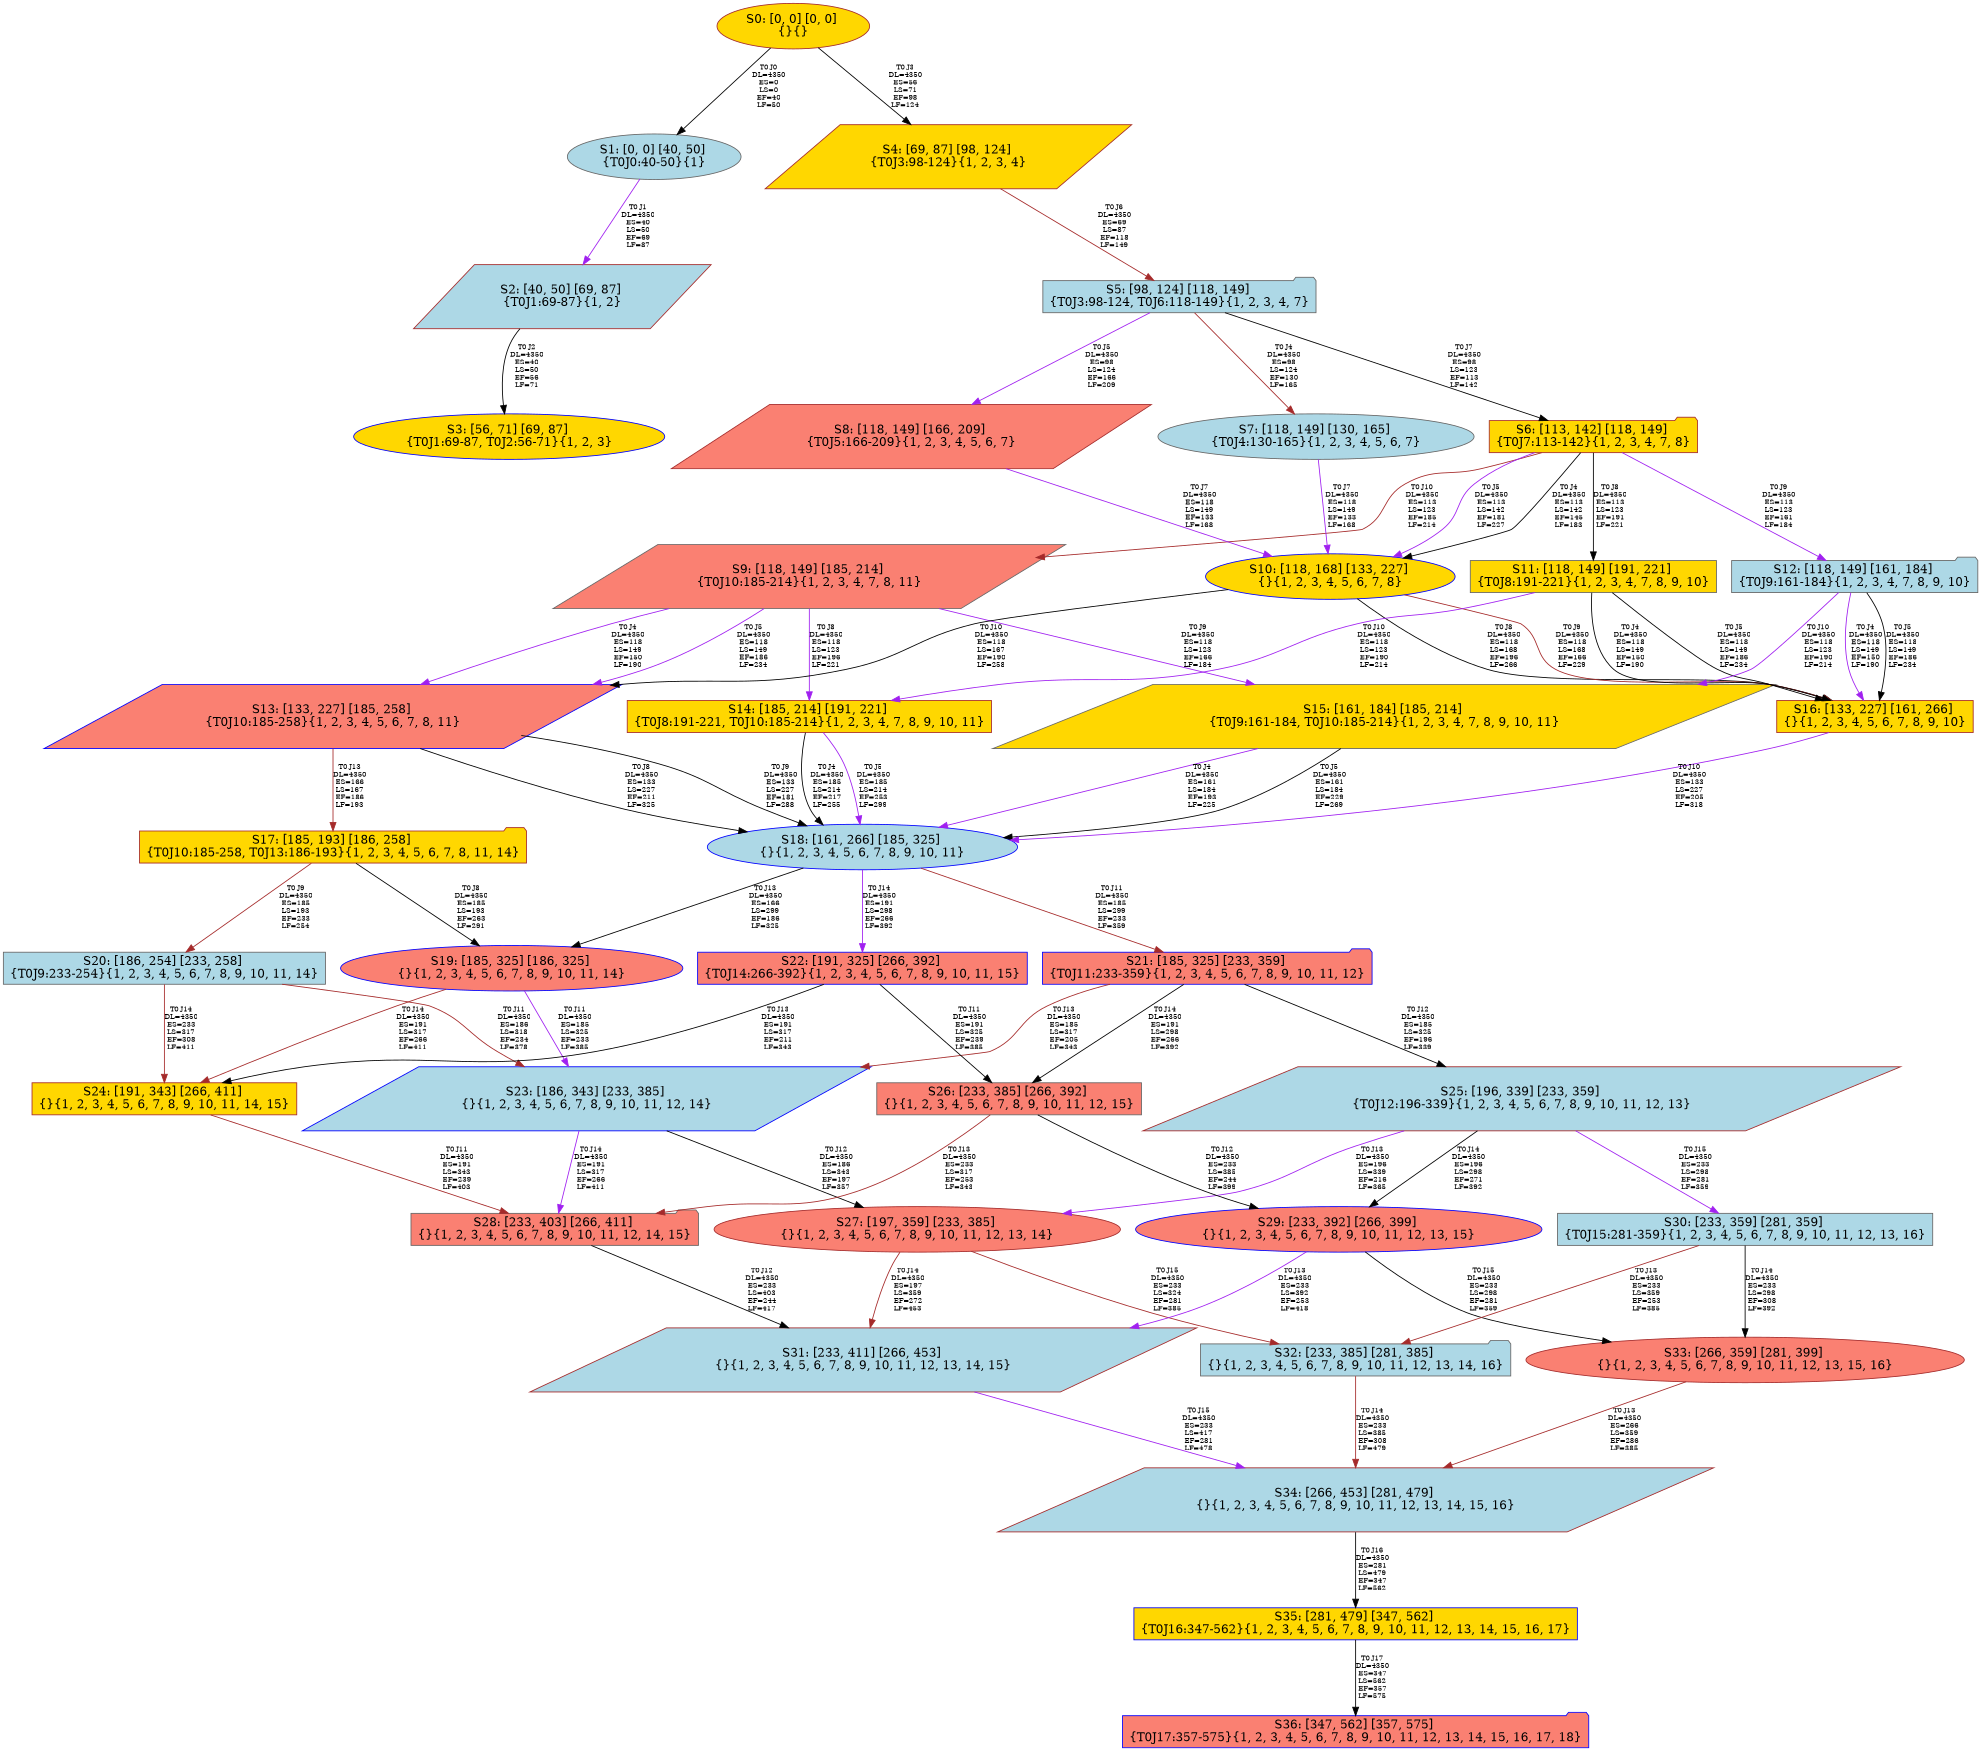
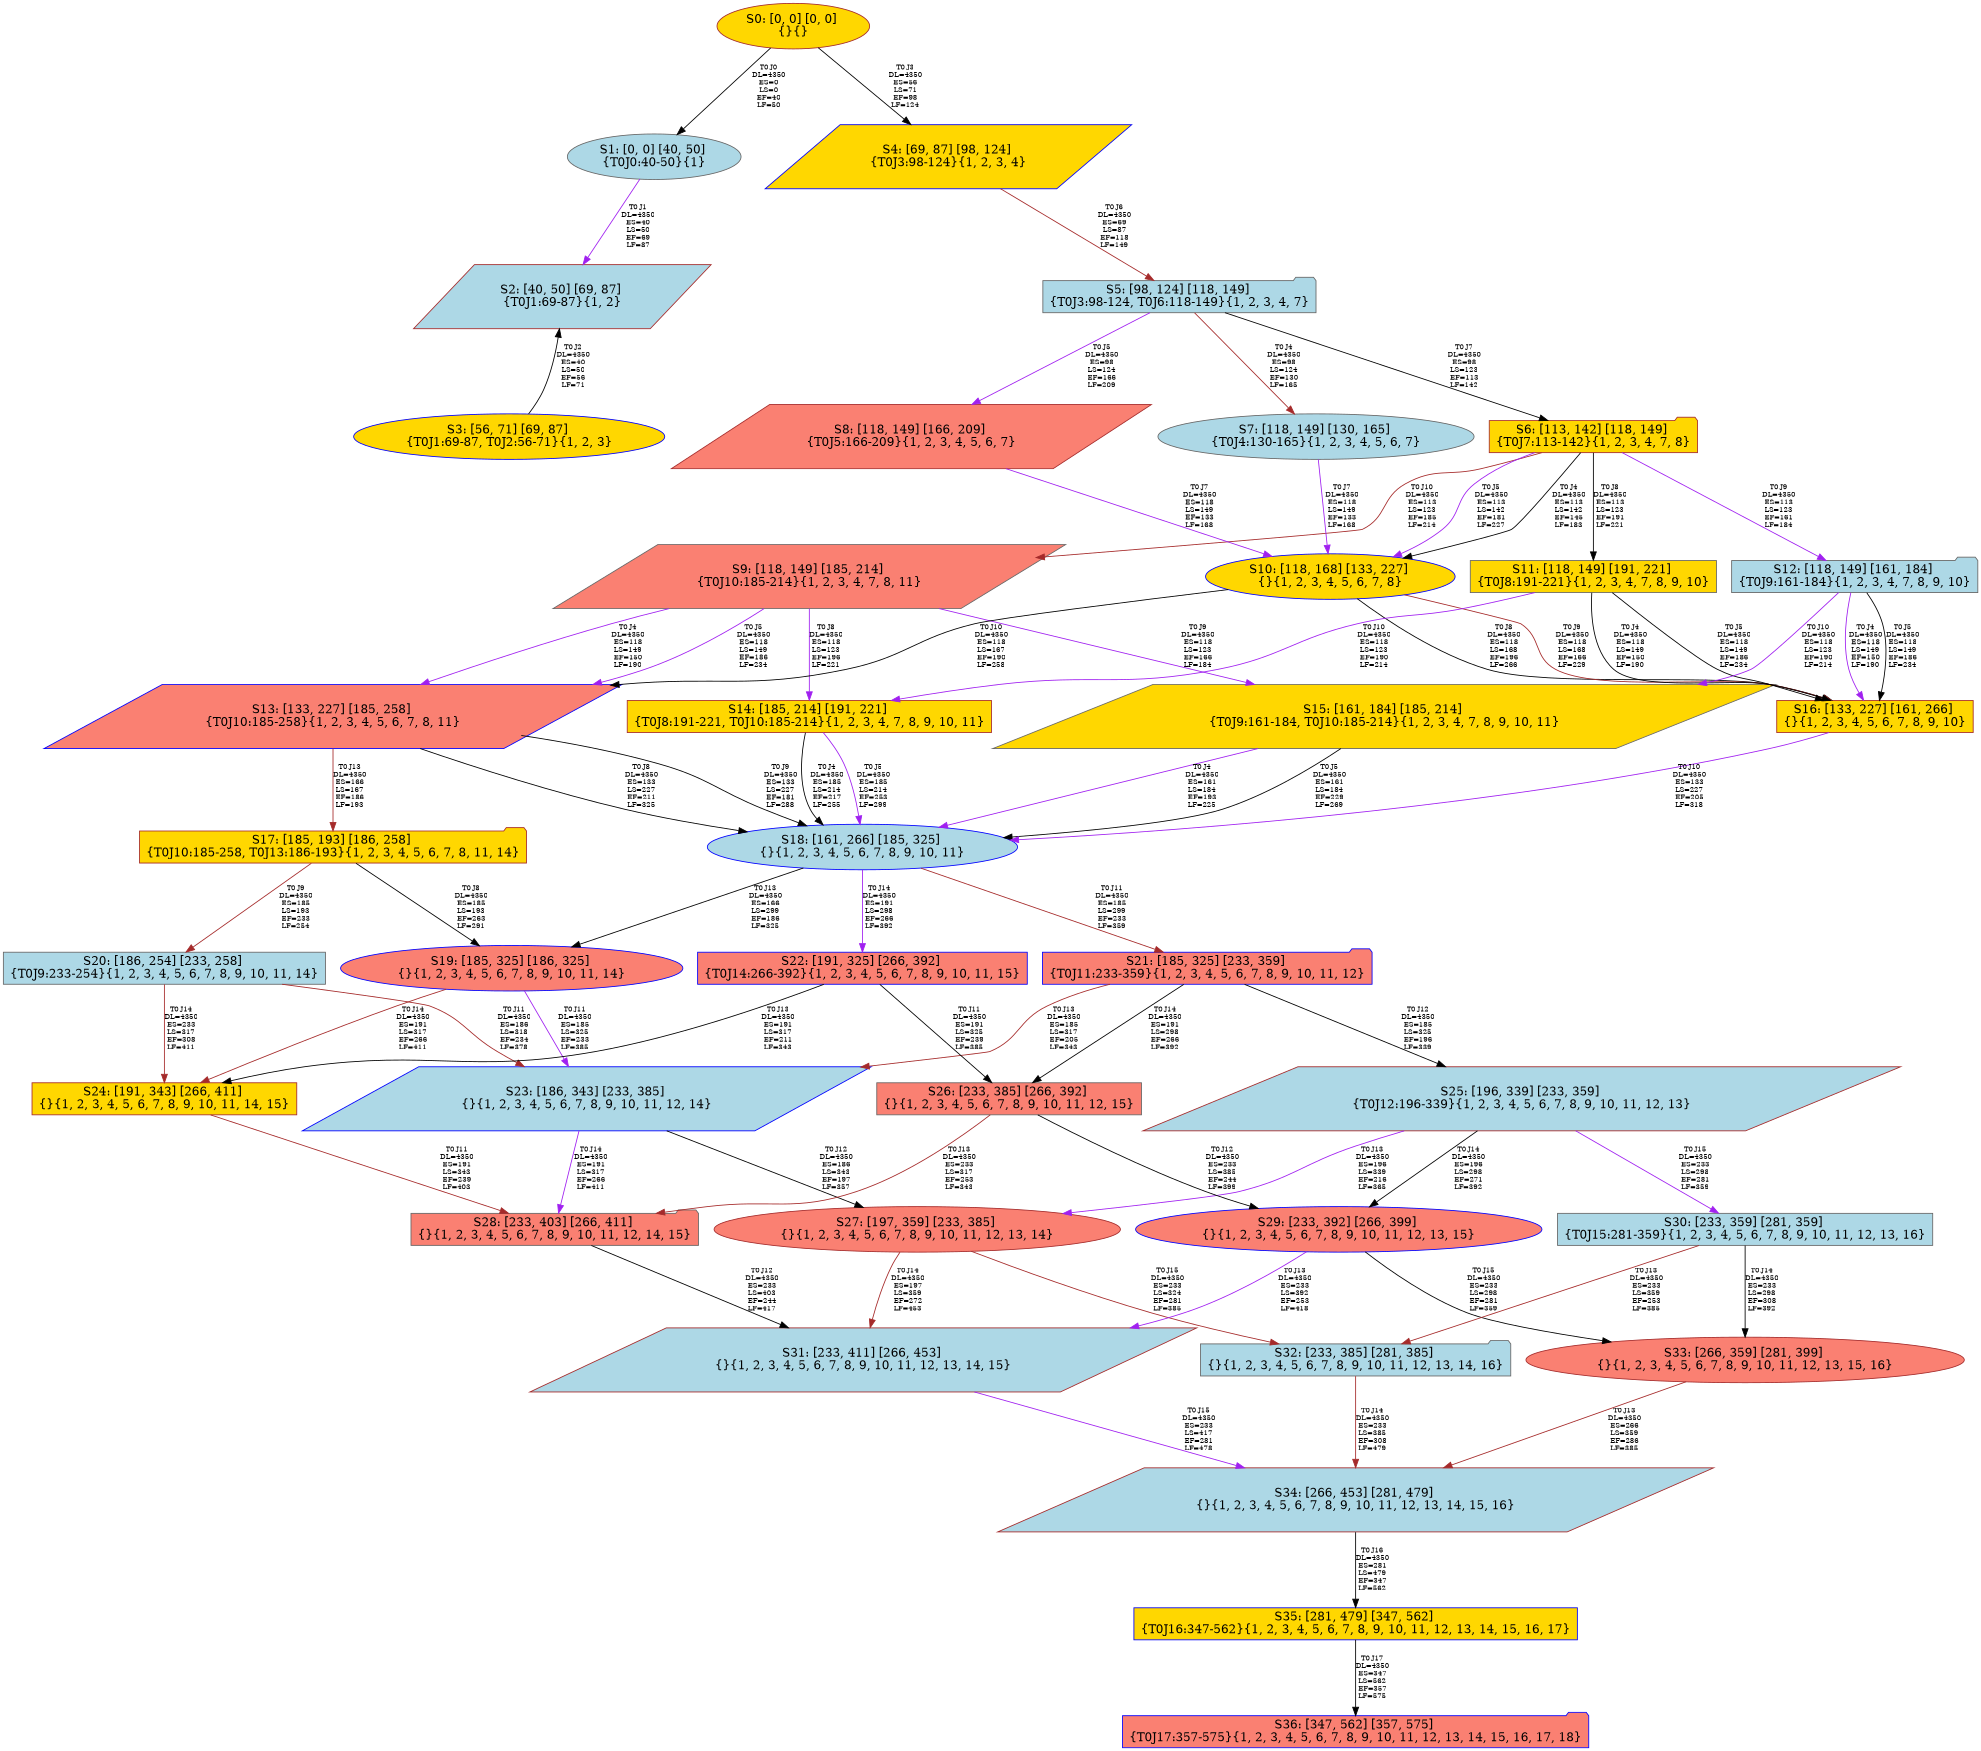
(948, 157) -> (948, 157)
(504, 365) -> (548, 378)
